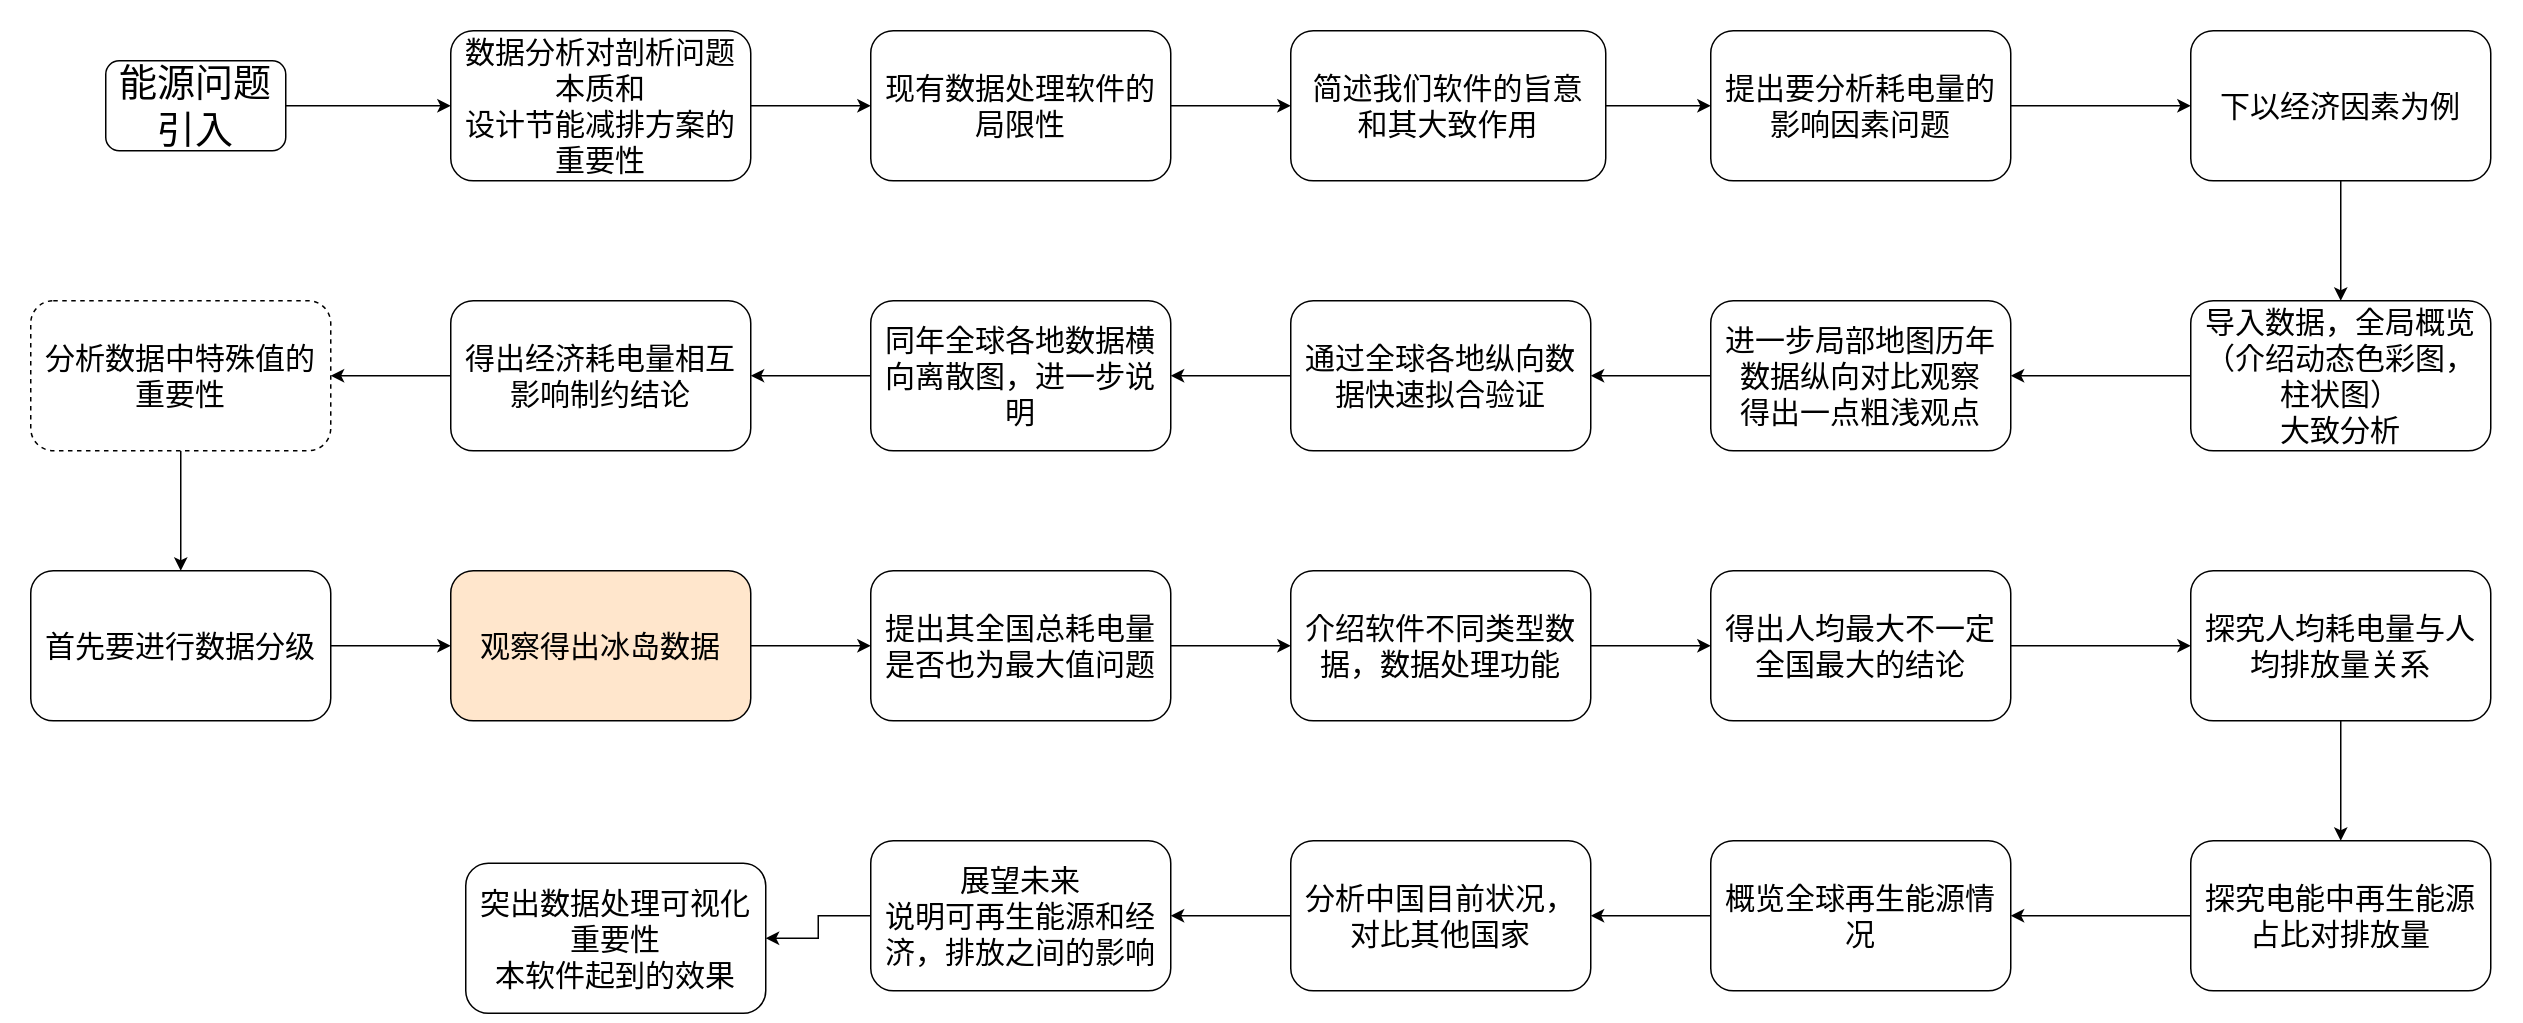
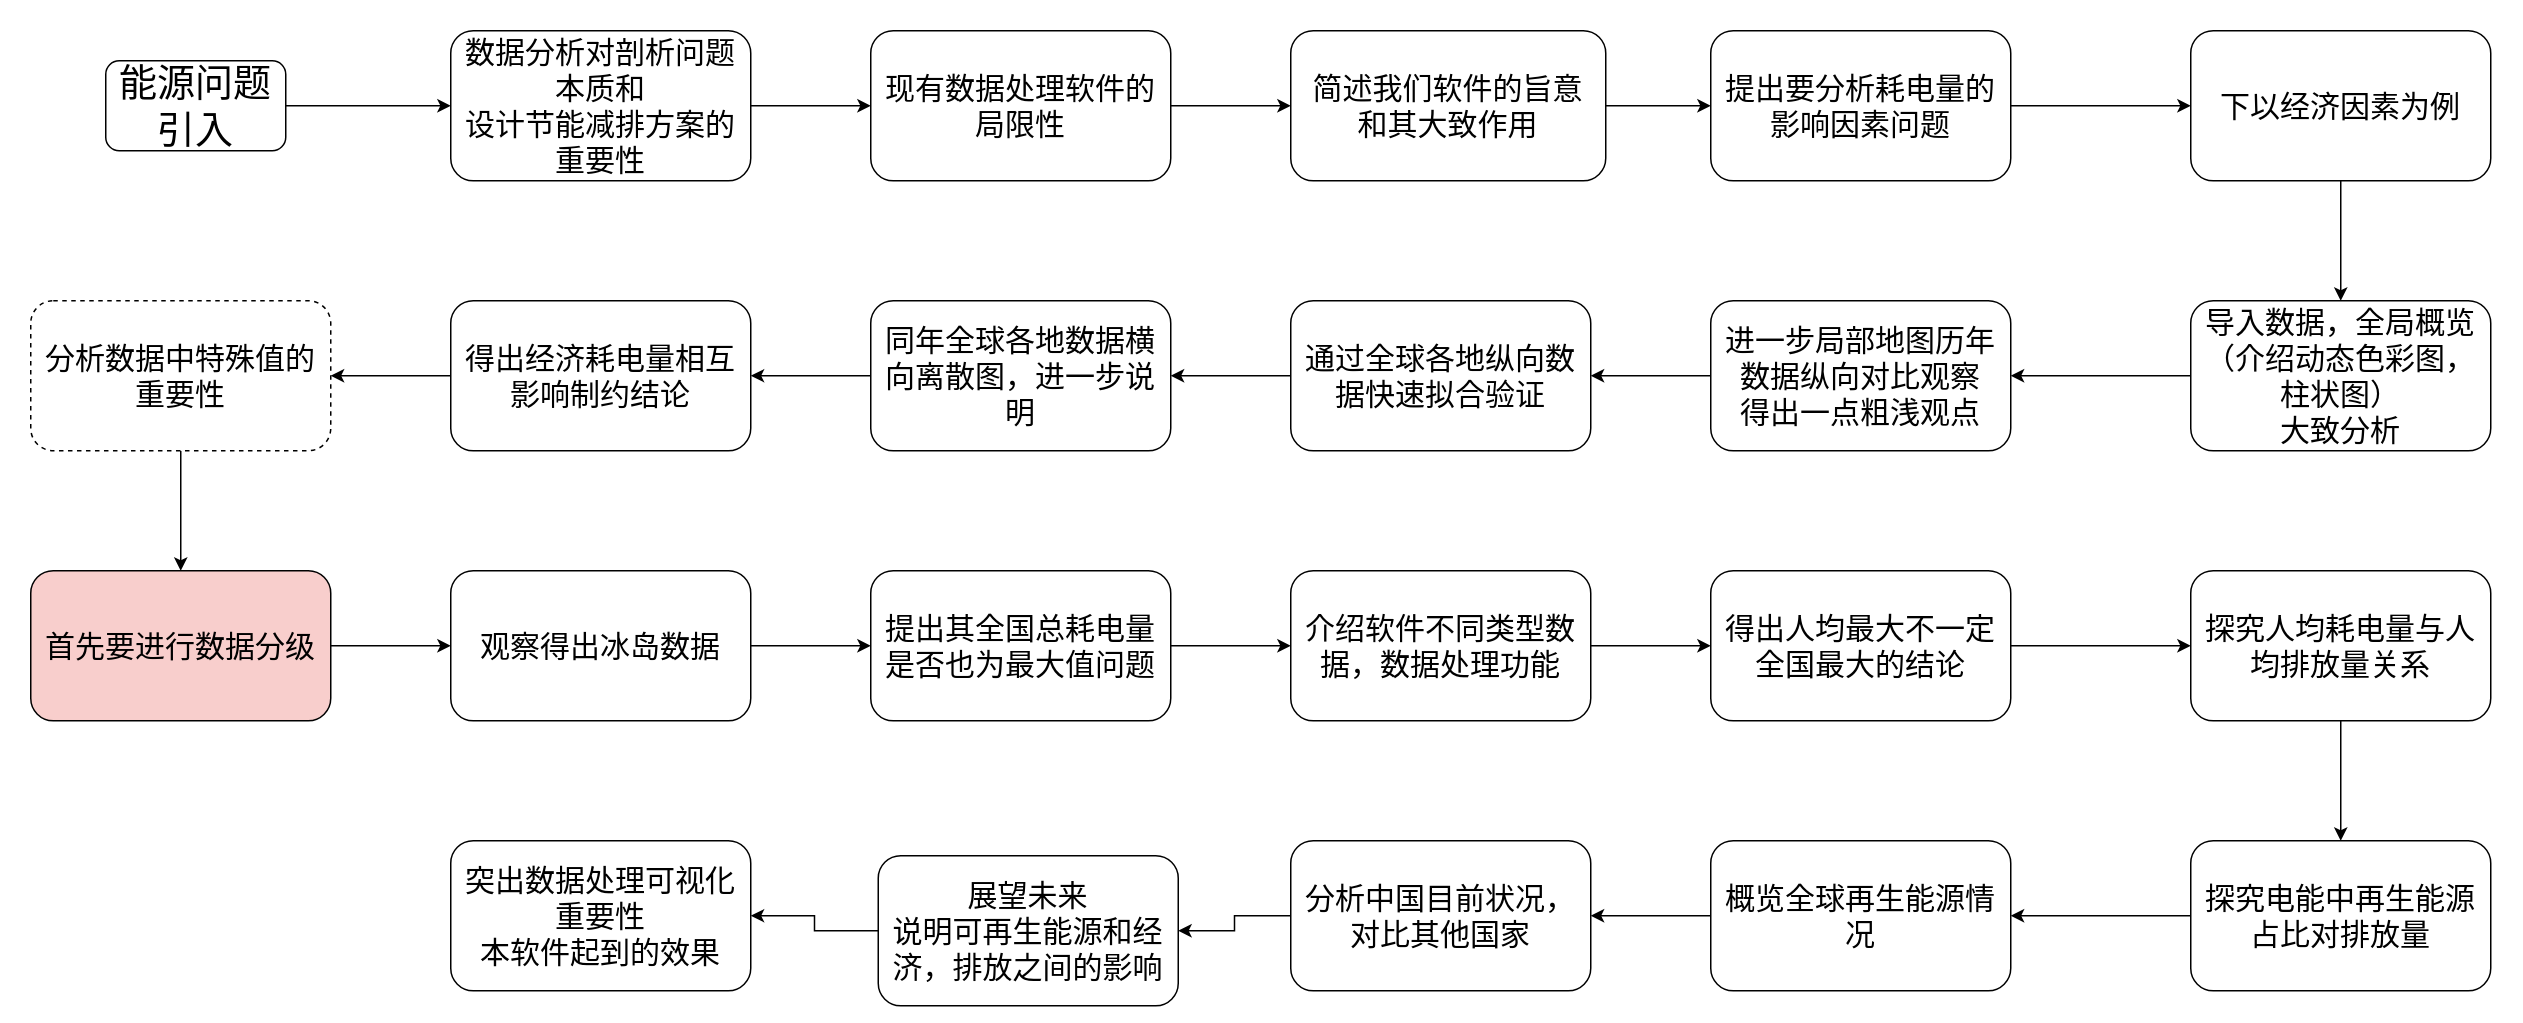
(181, 646) -> (181, 646)
(601, 646) -> (601, 646)
(1021, 916) -> (1028, 931)
(616, 938) -> (601, 916)
